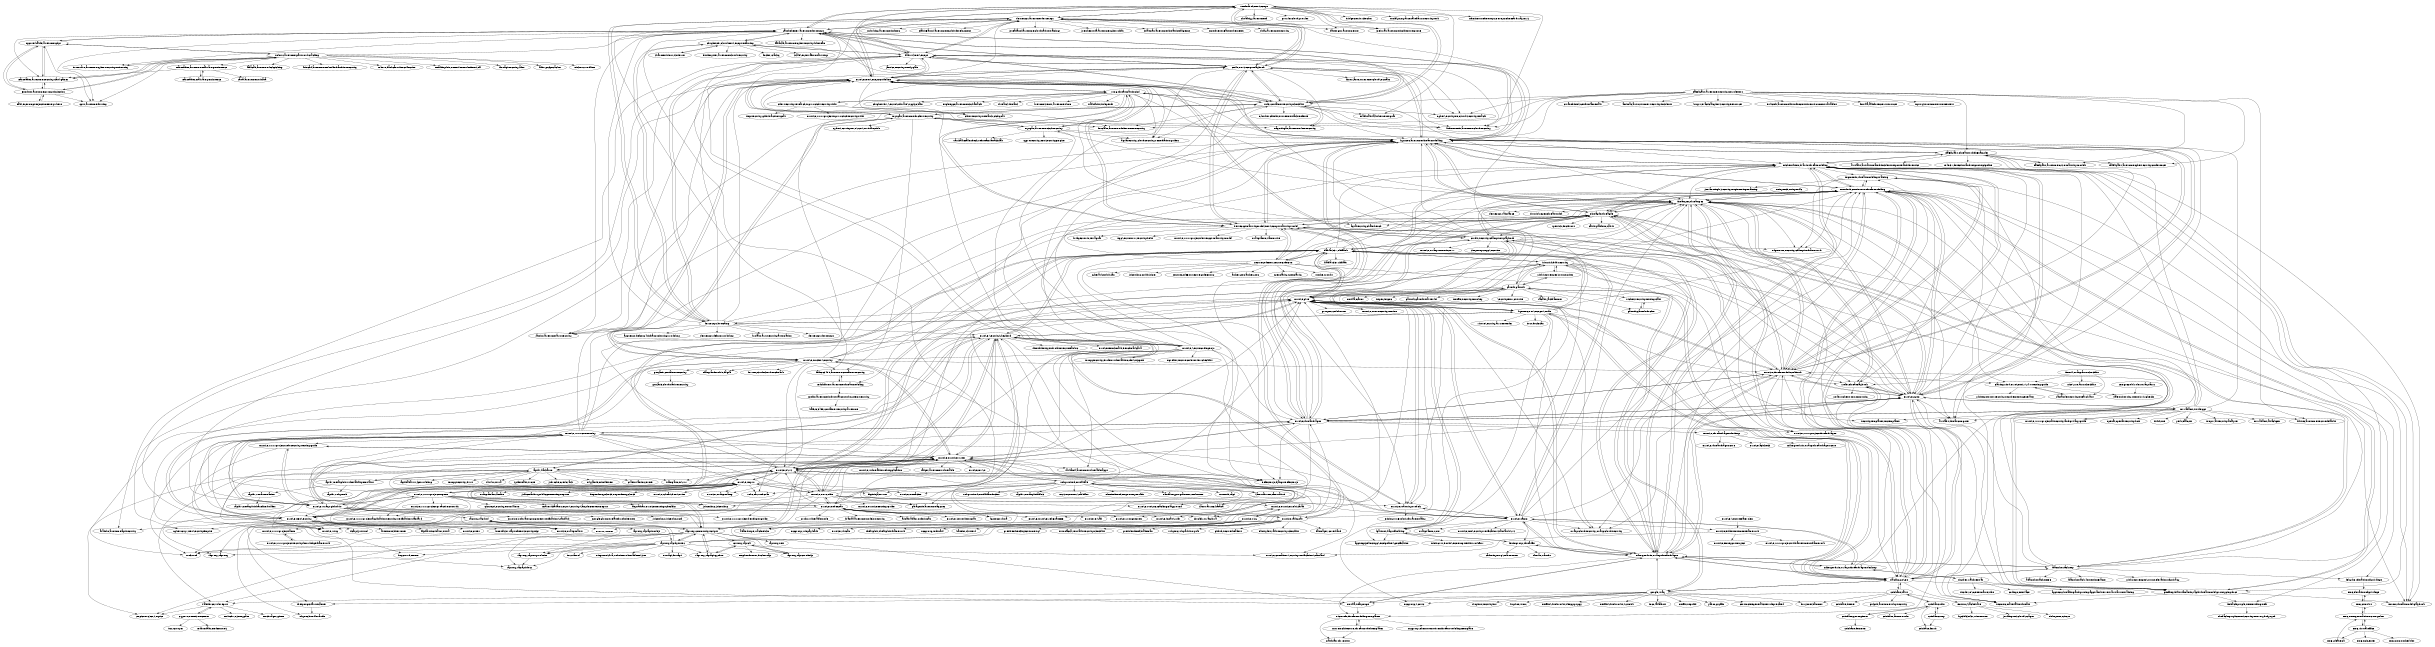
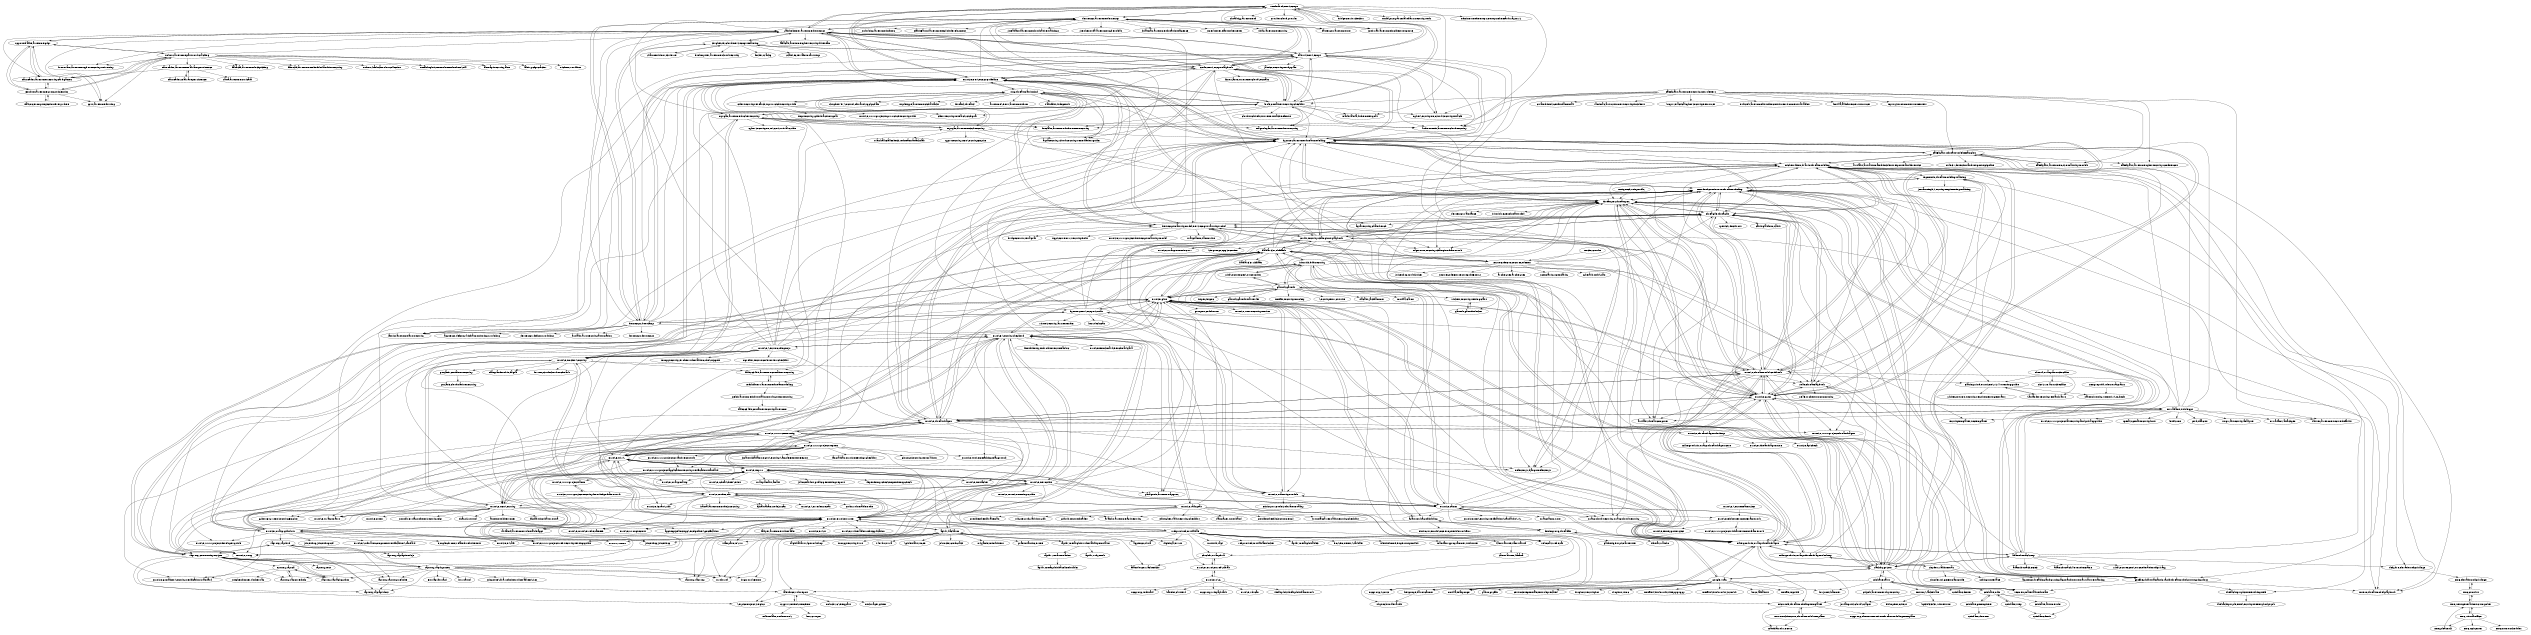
(1299, 269) -> (1556, 257)
(697, 461) -> (799, 439)
